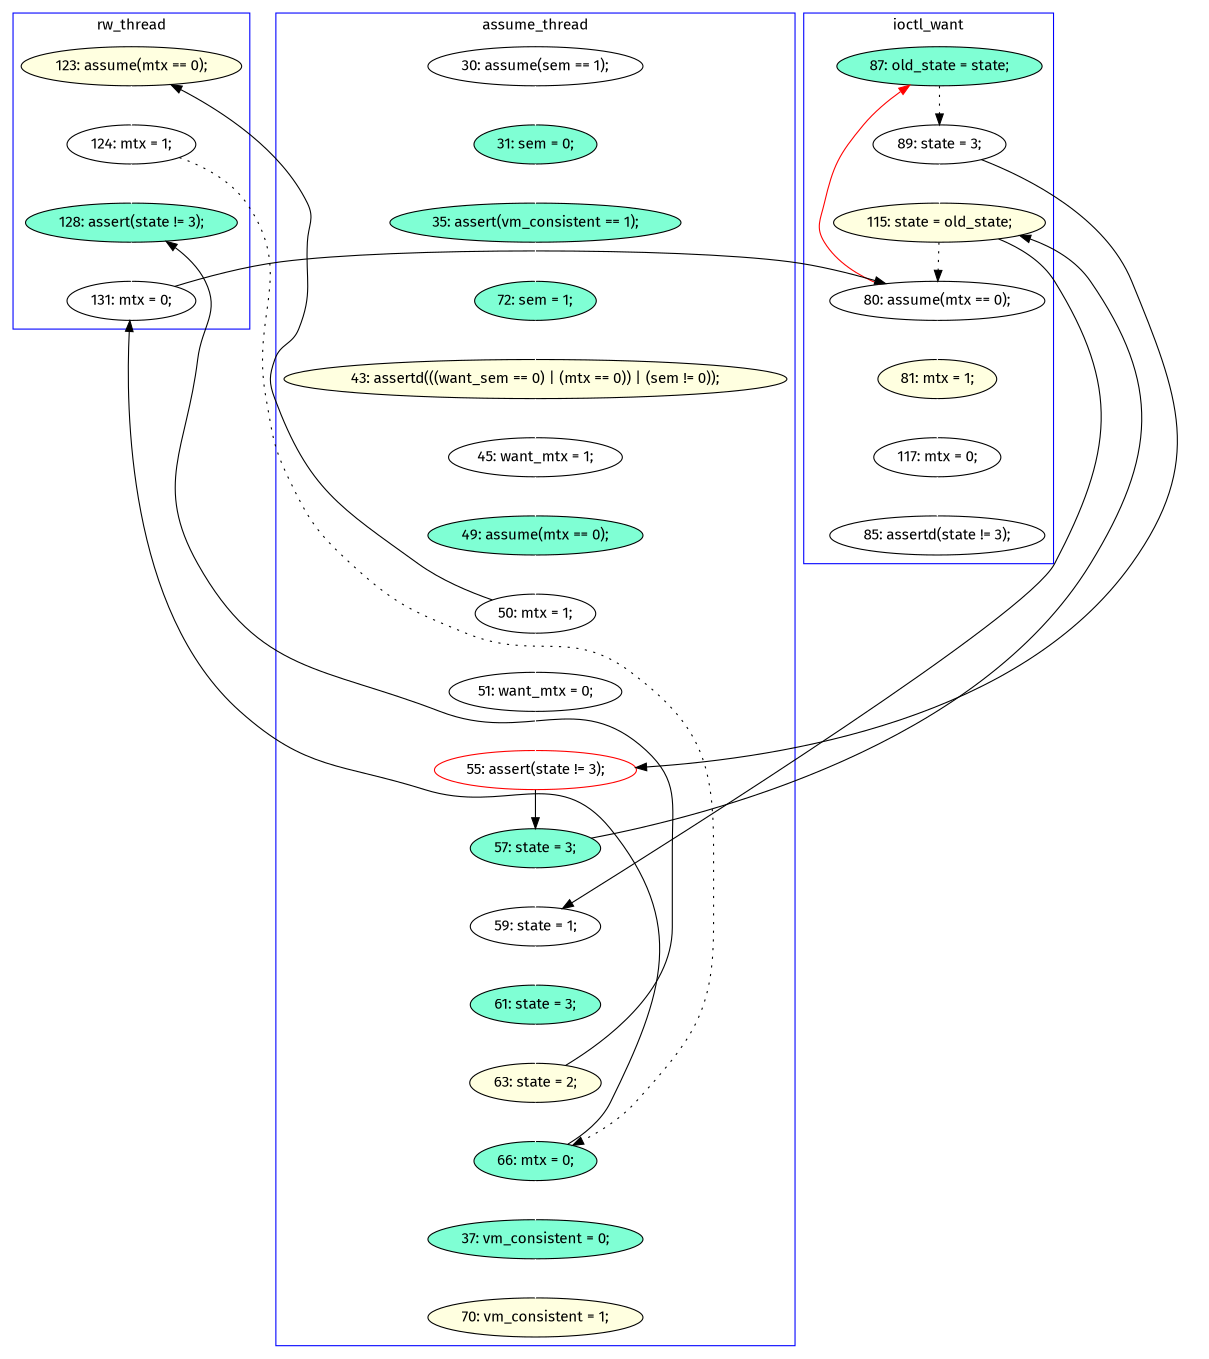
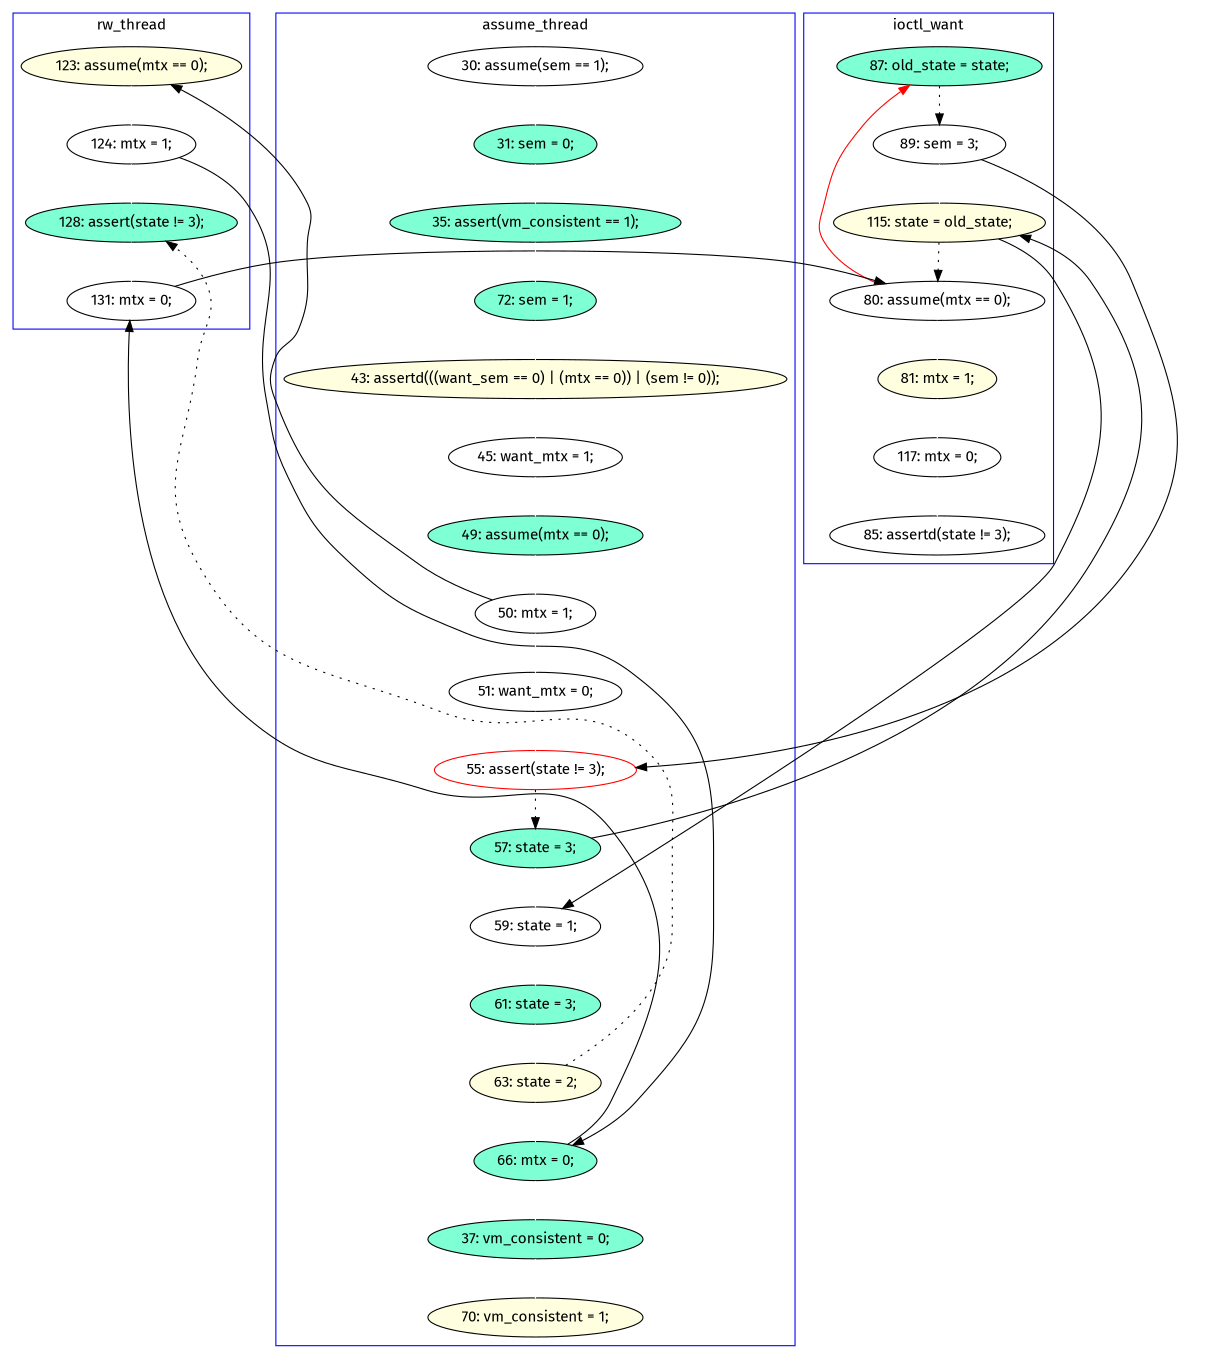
(939, 144) -> (939, 144)
(520, 645) -> (520, 645)
(417, 703) -> (417, 703)
(535, 804) -> (535, 804)
